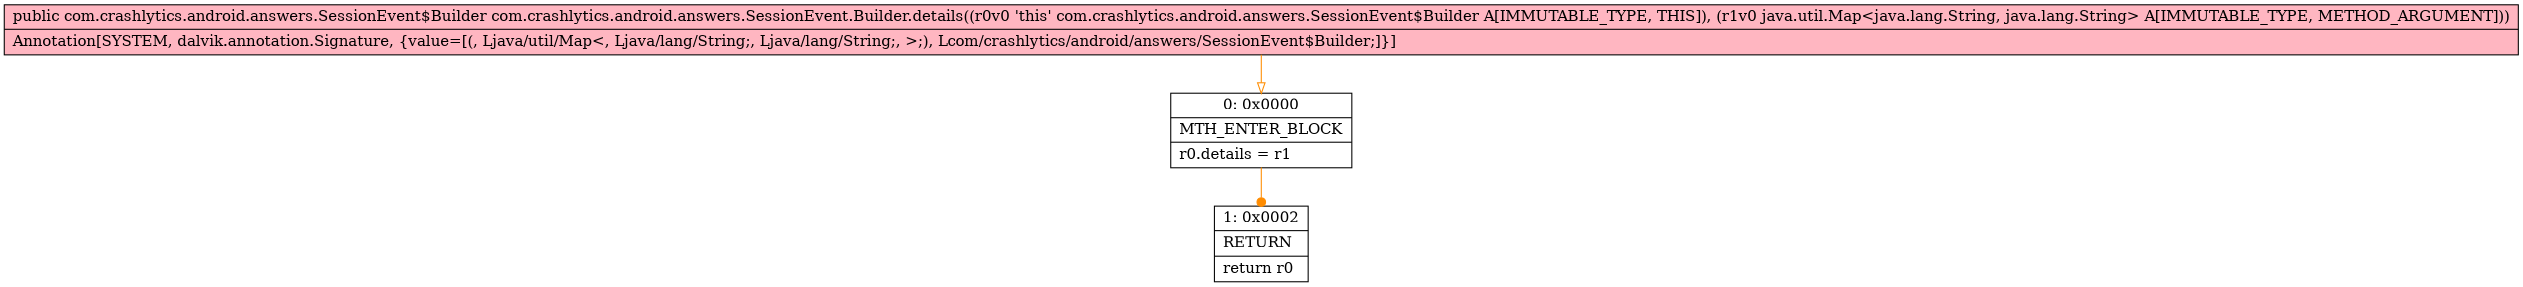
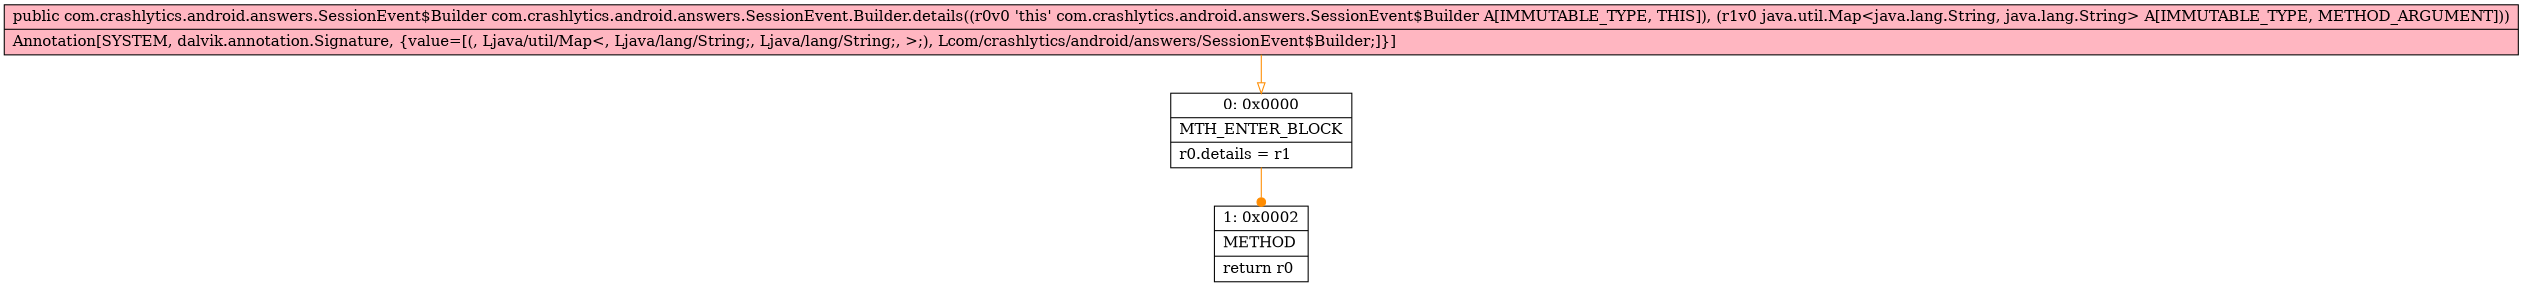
(1258, 243) -> (1260, 243)
